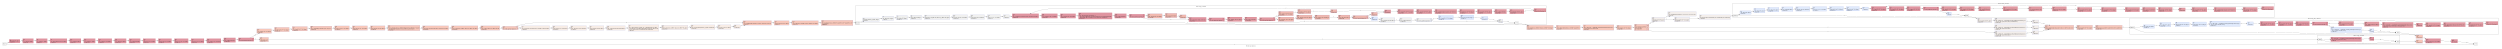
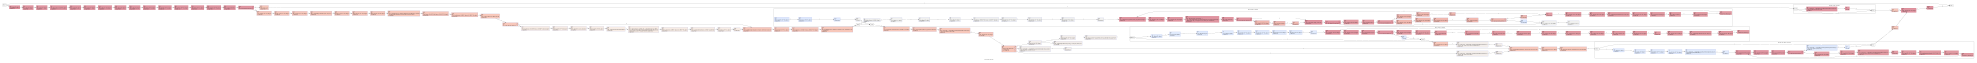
(1424, 20) -> none
(1985, 20) -> (1441, 44)
